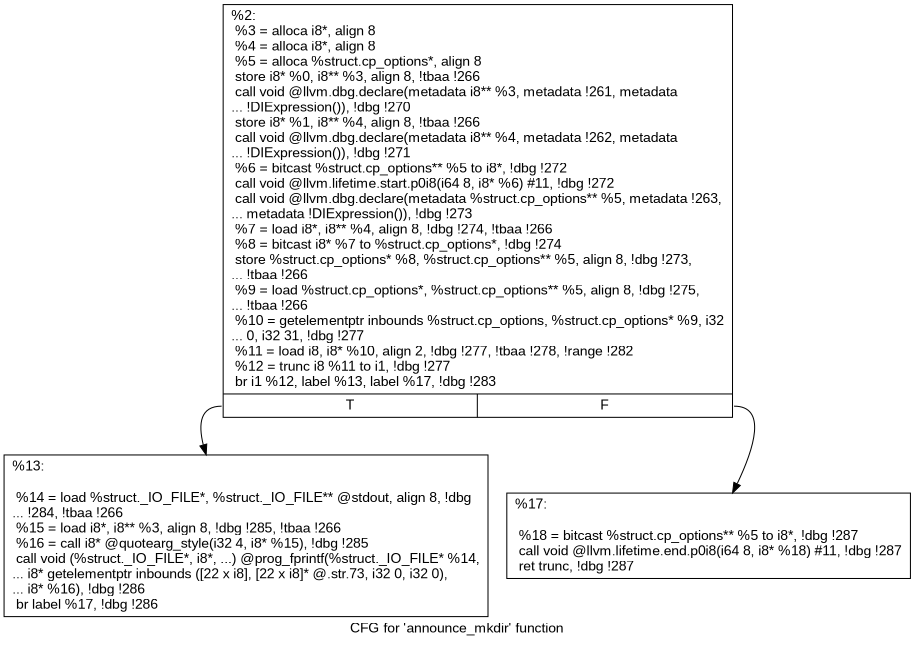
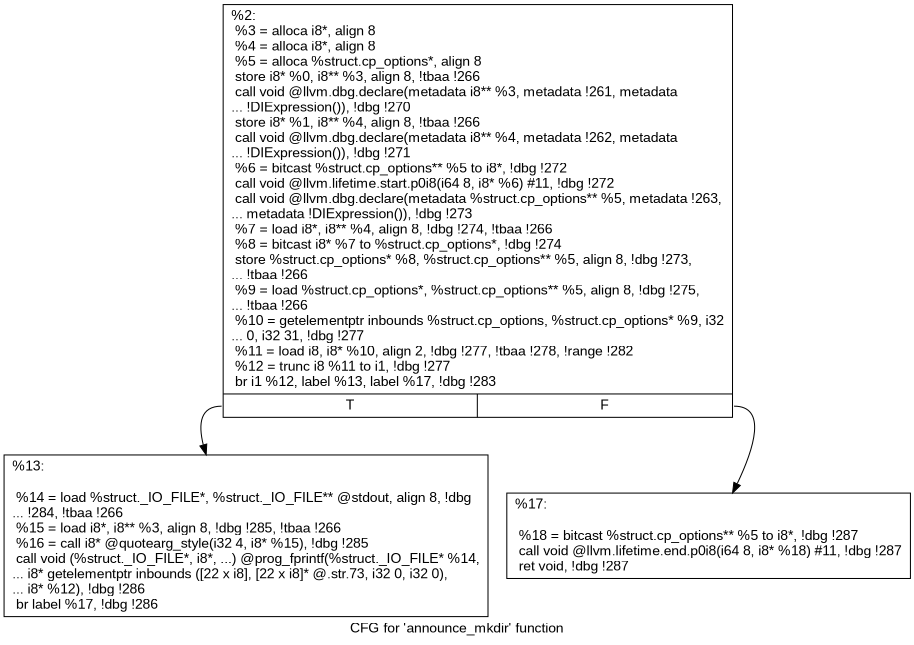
(575, 566) -> (572, 566)
(79, 589) -> (79, 589)
